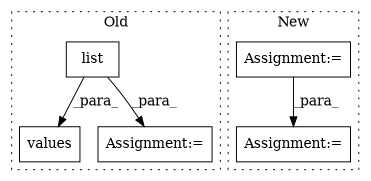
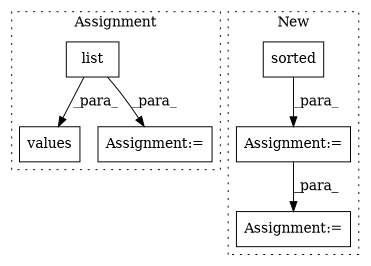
(116, 23) -> (116, 23)
none -> (293, 59)
